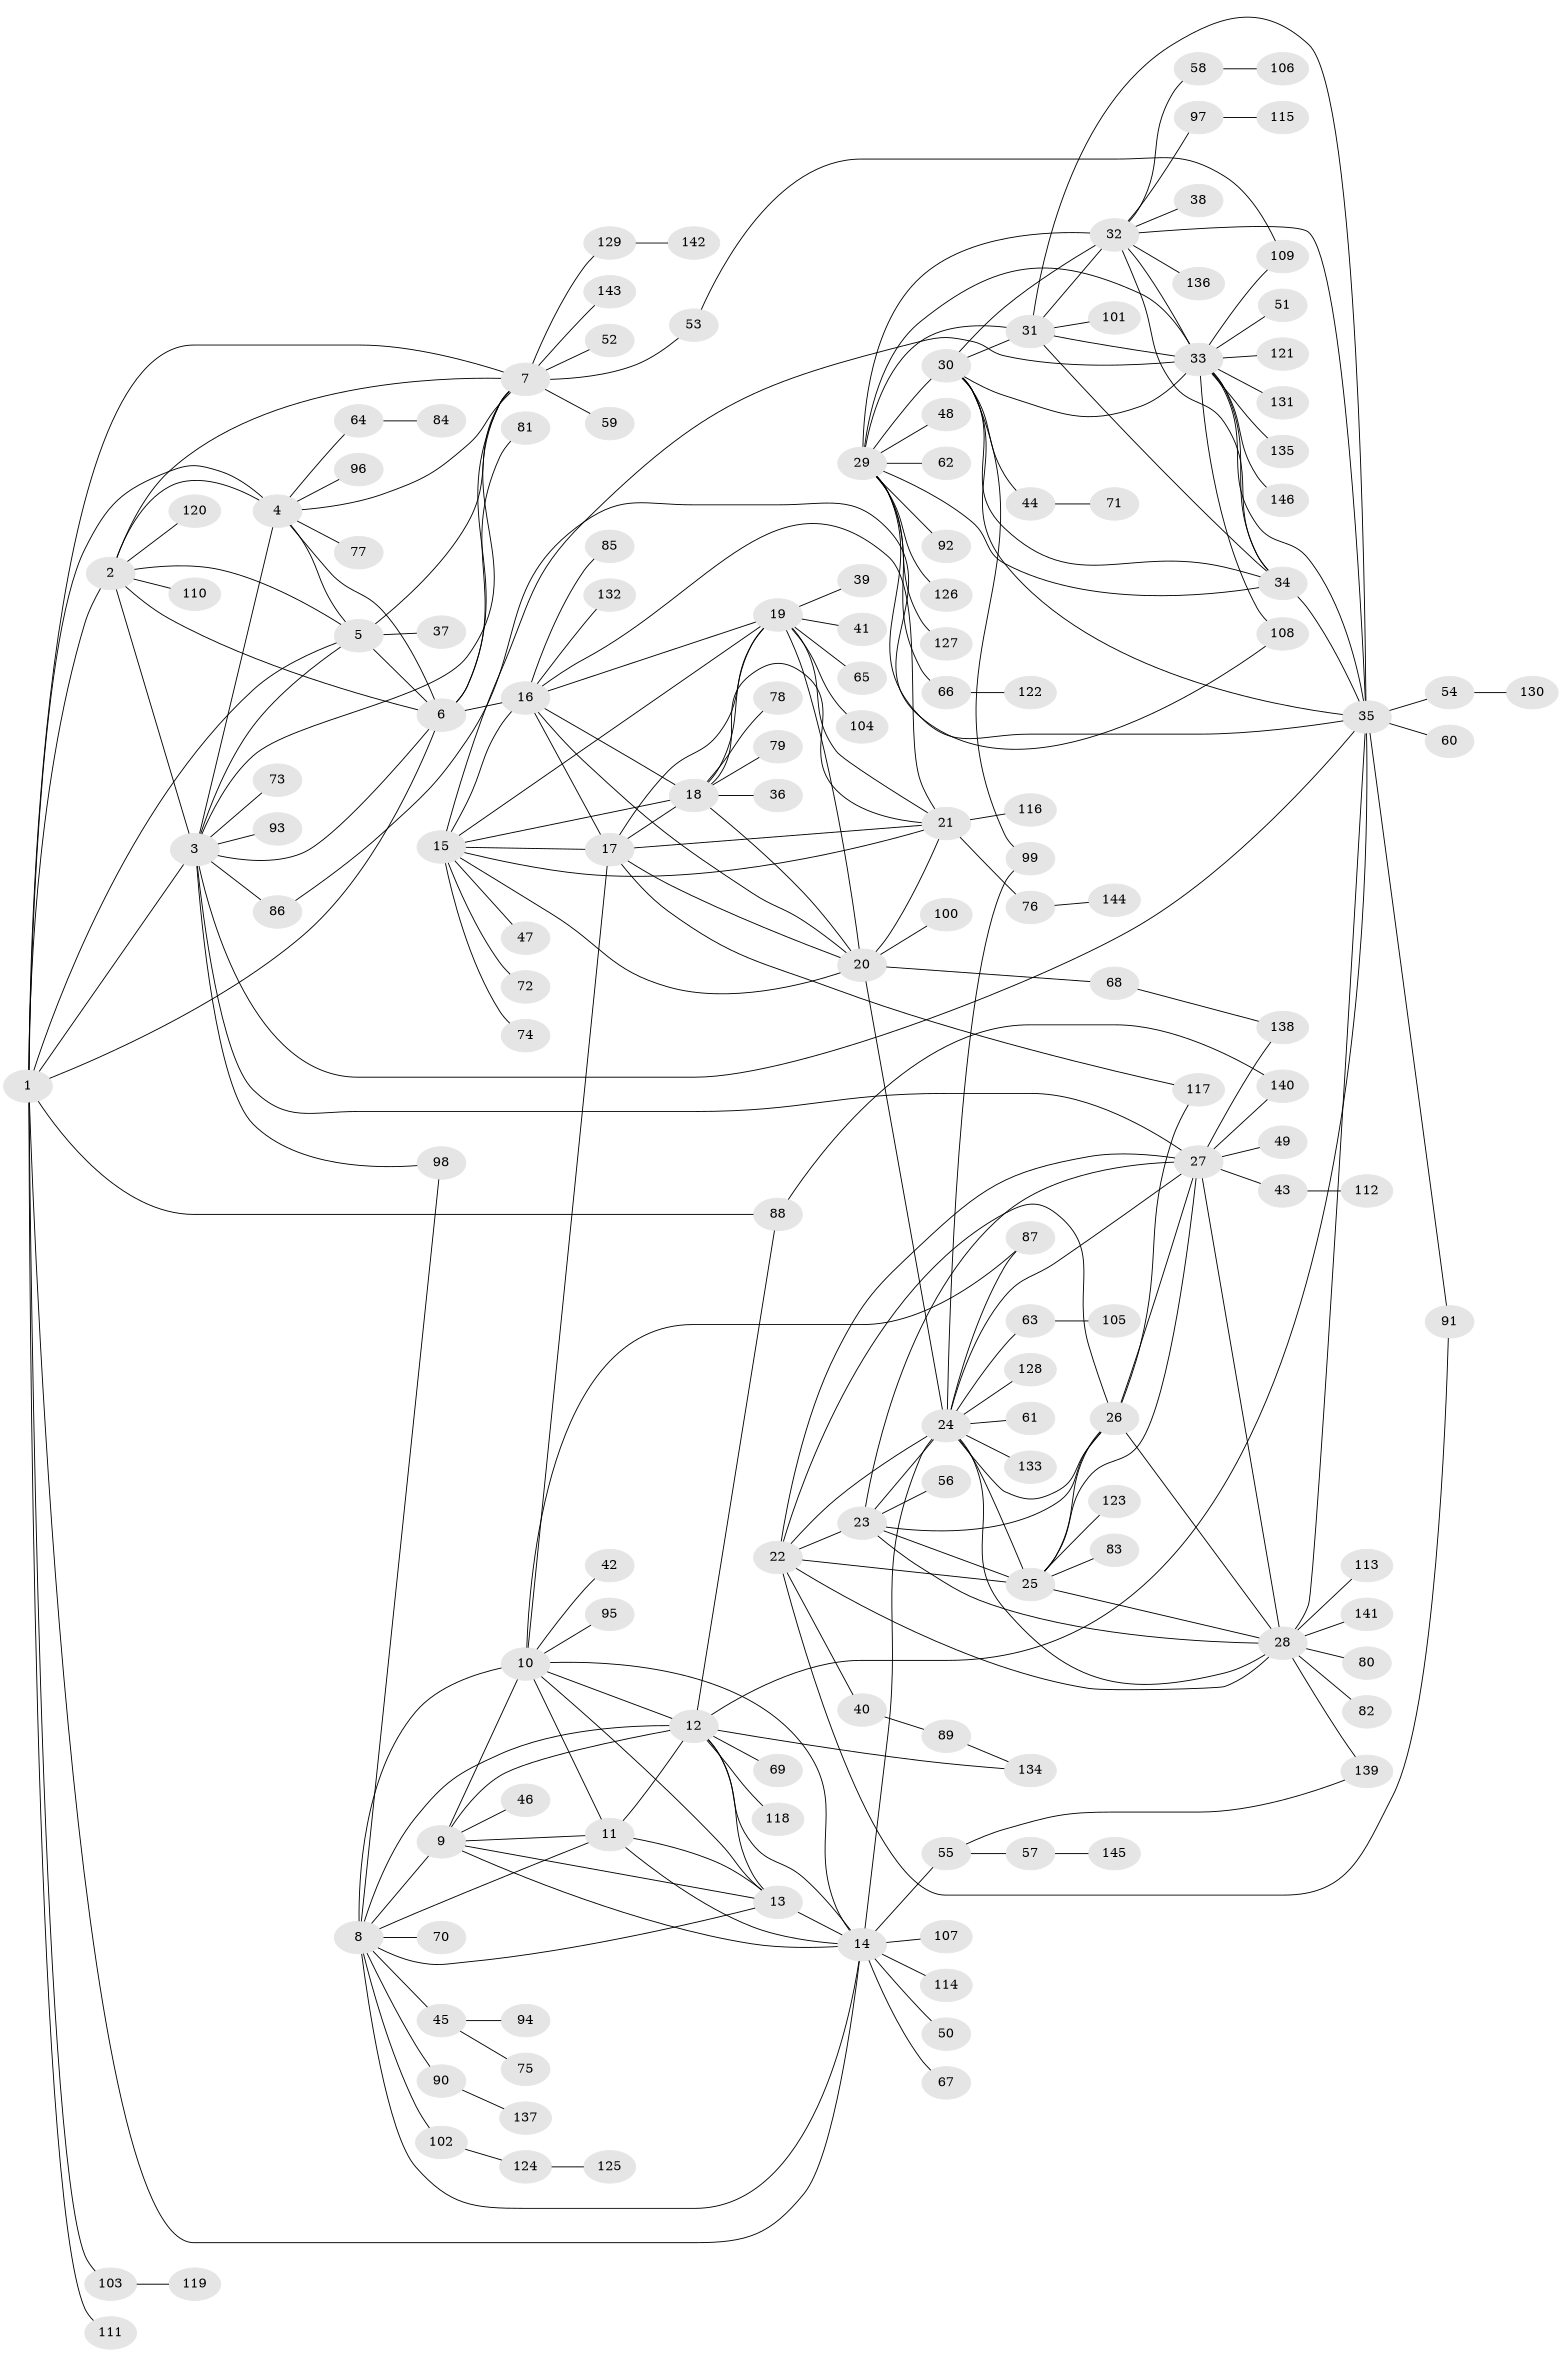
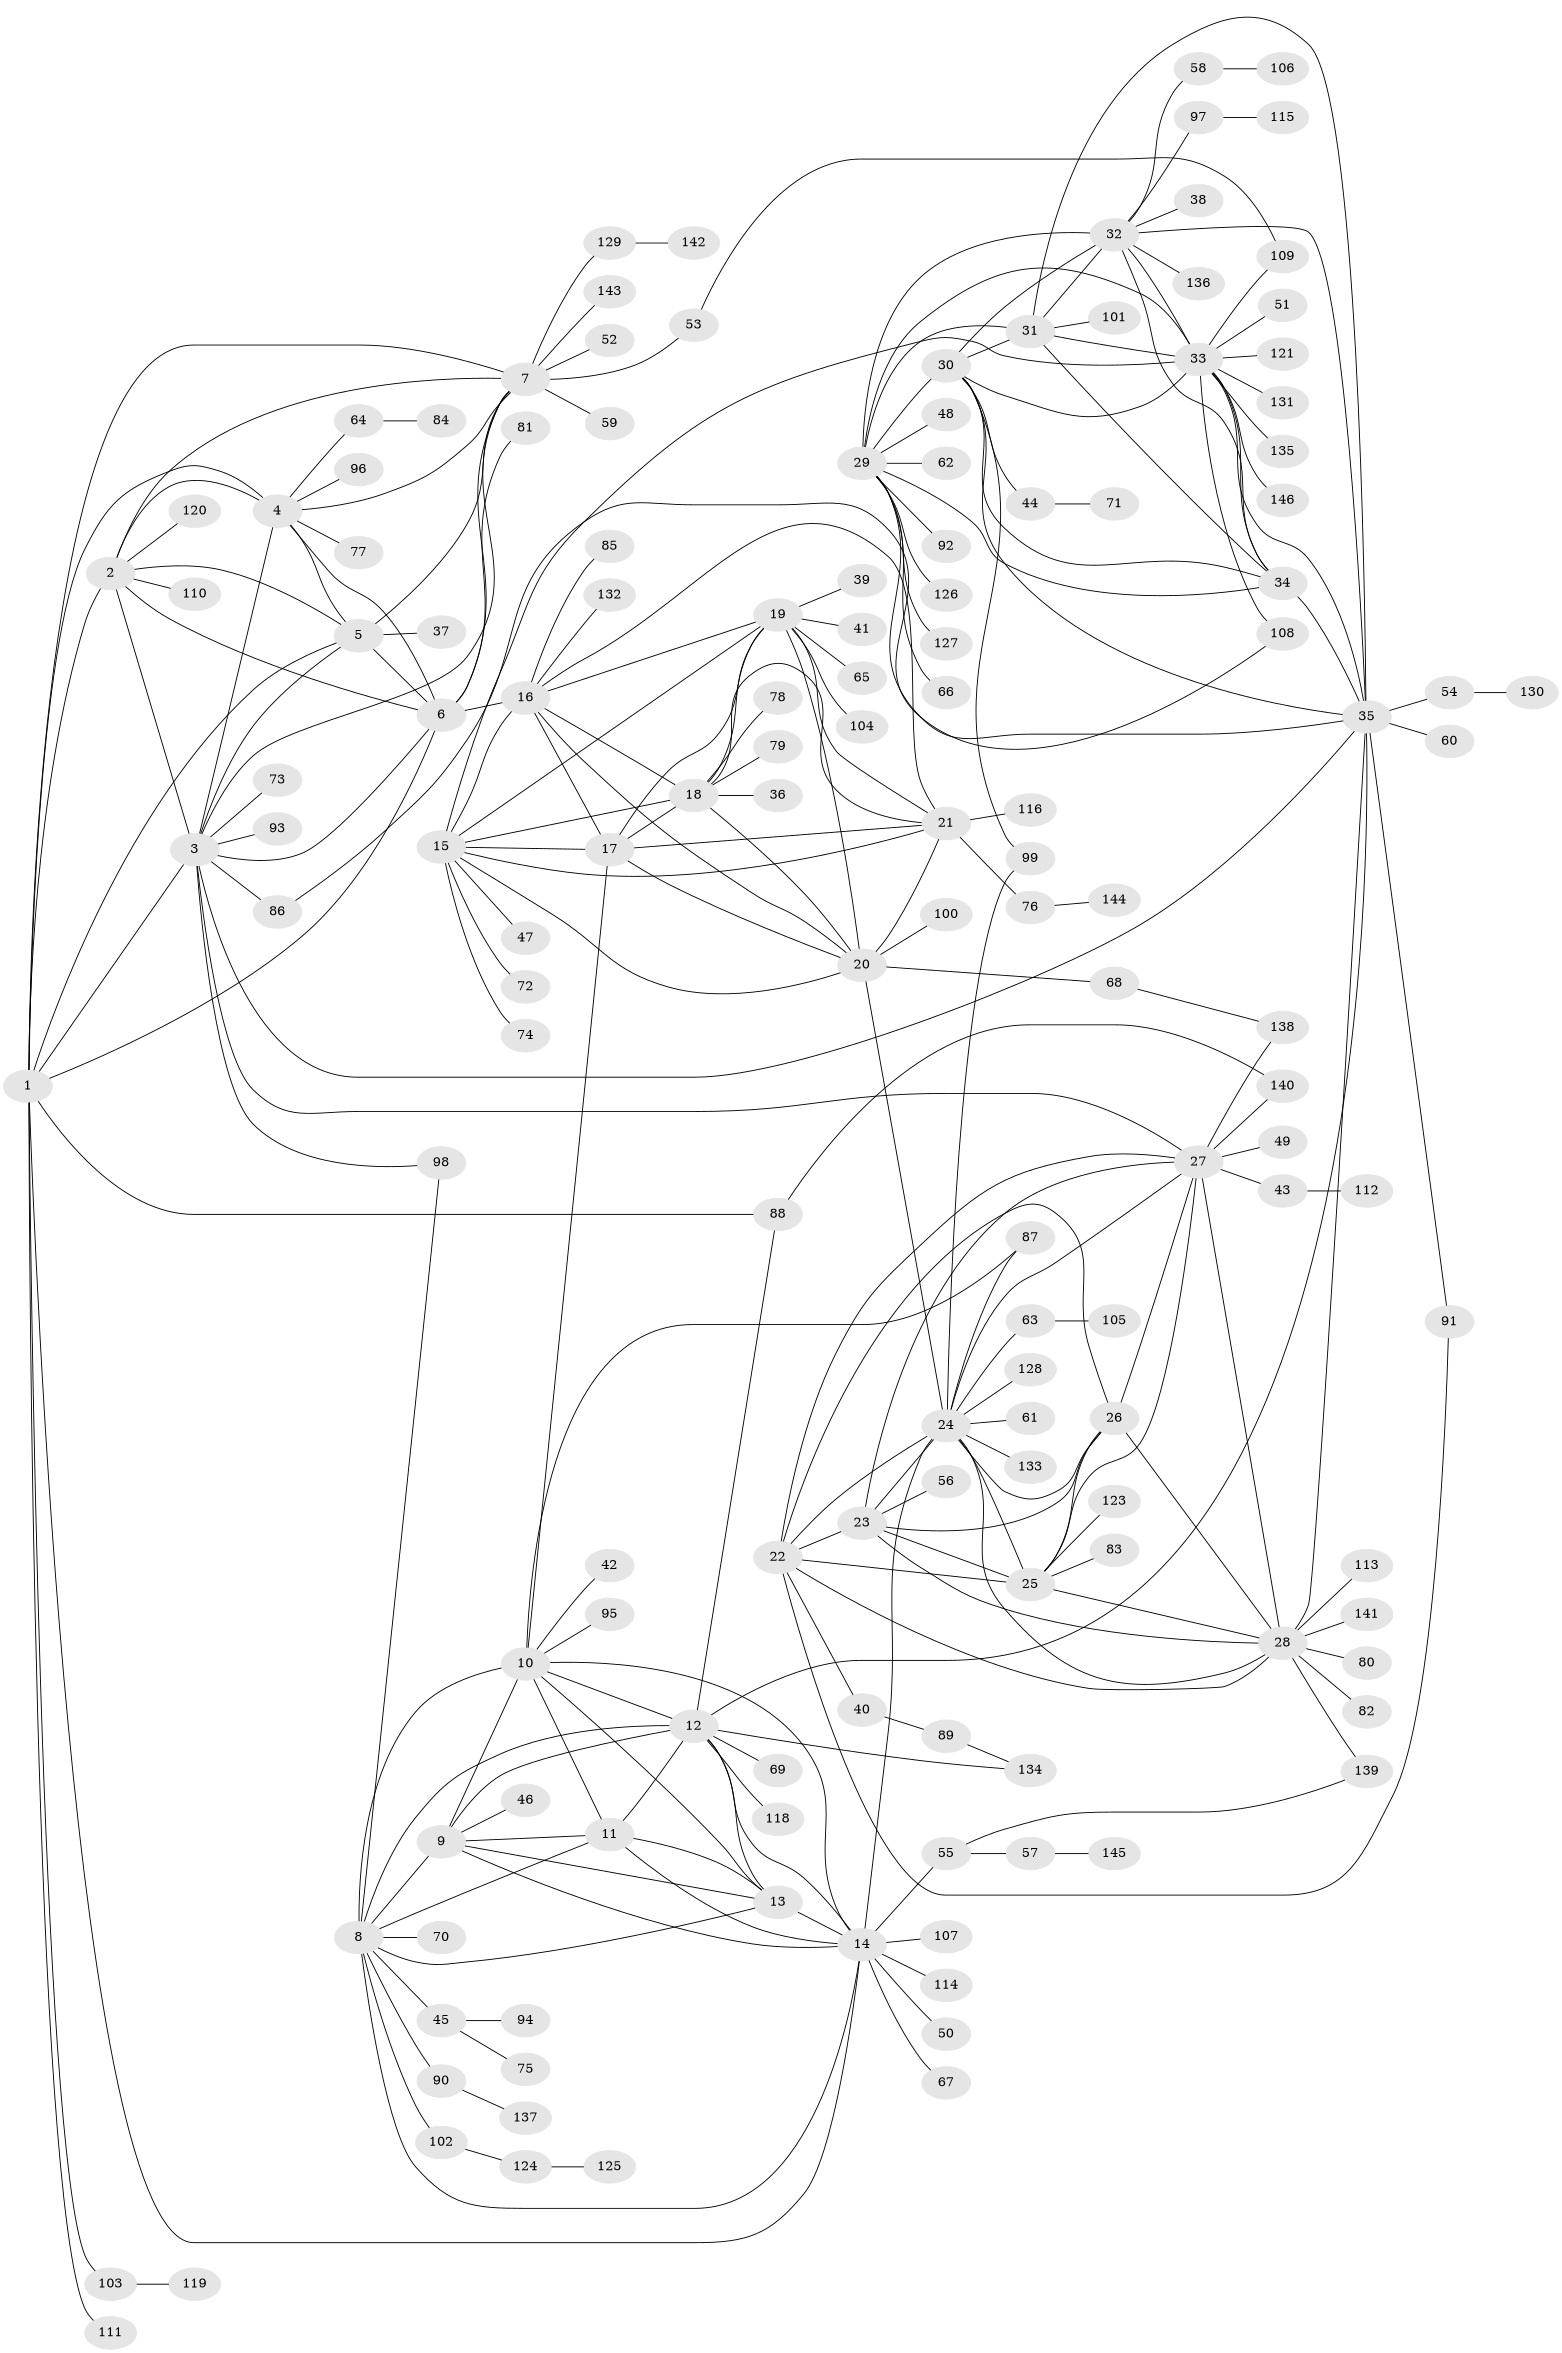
(1030, 693) -> none
(1199, 1090) -> none
